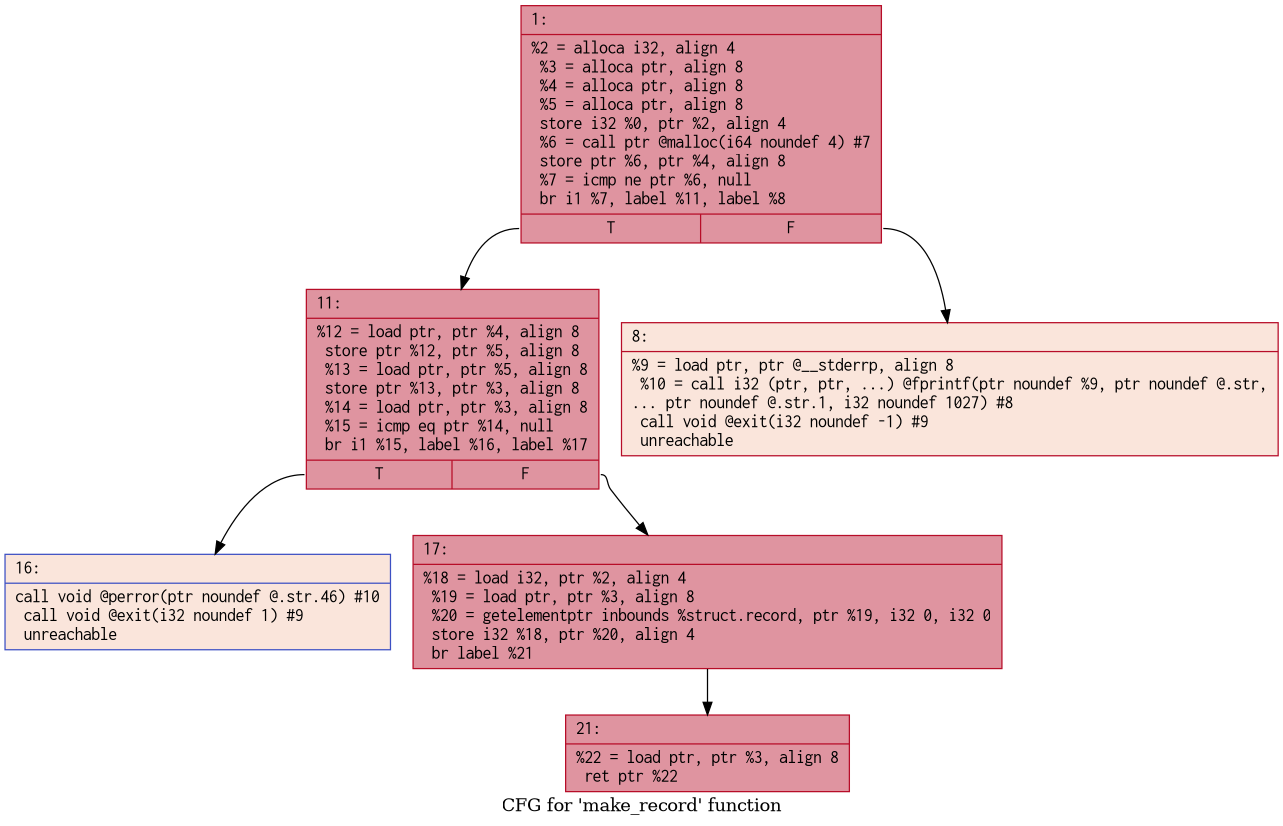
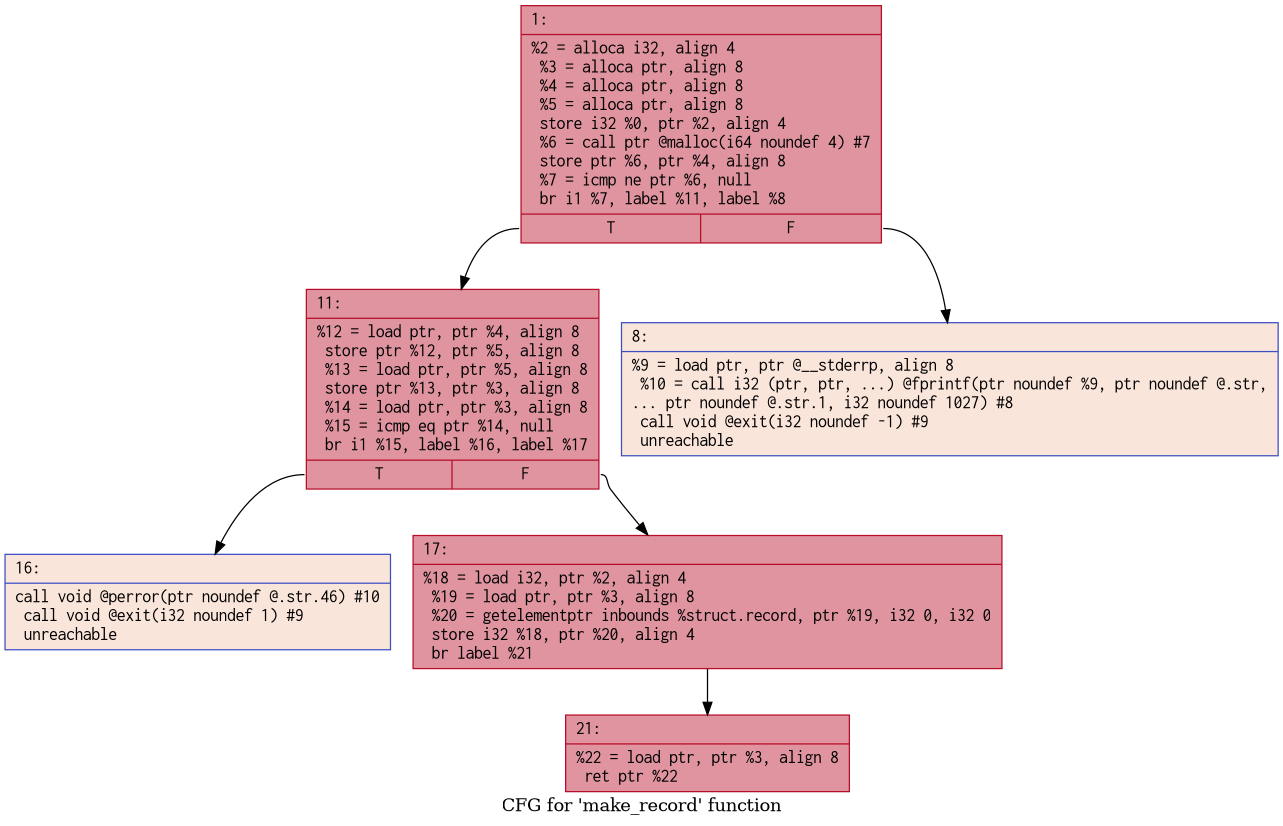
(950, 389) -> (950, 389)
